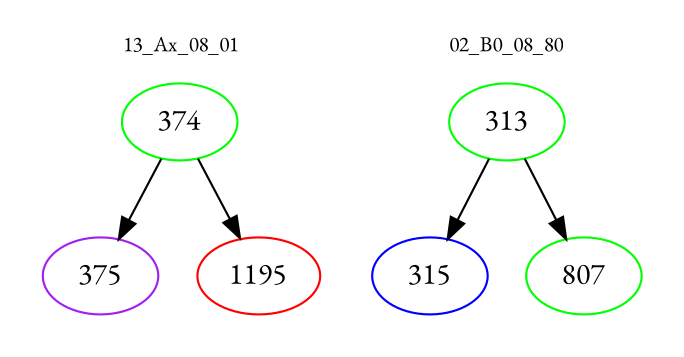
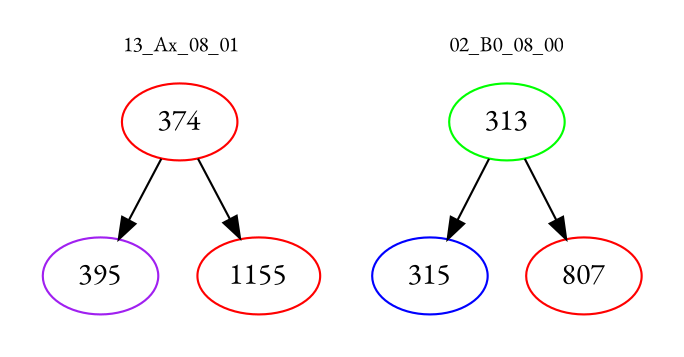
(507, 46) -> (507, 46)
(180, 122) -> (180, 122)
(101, 276) -> (101, 276)
(259, 276) -> (259, 276)
(584, 276) -> (584, 276)
